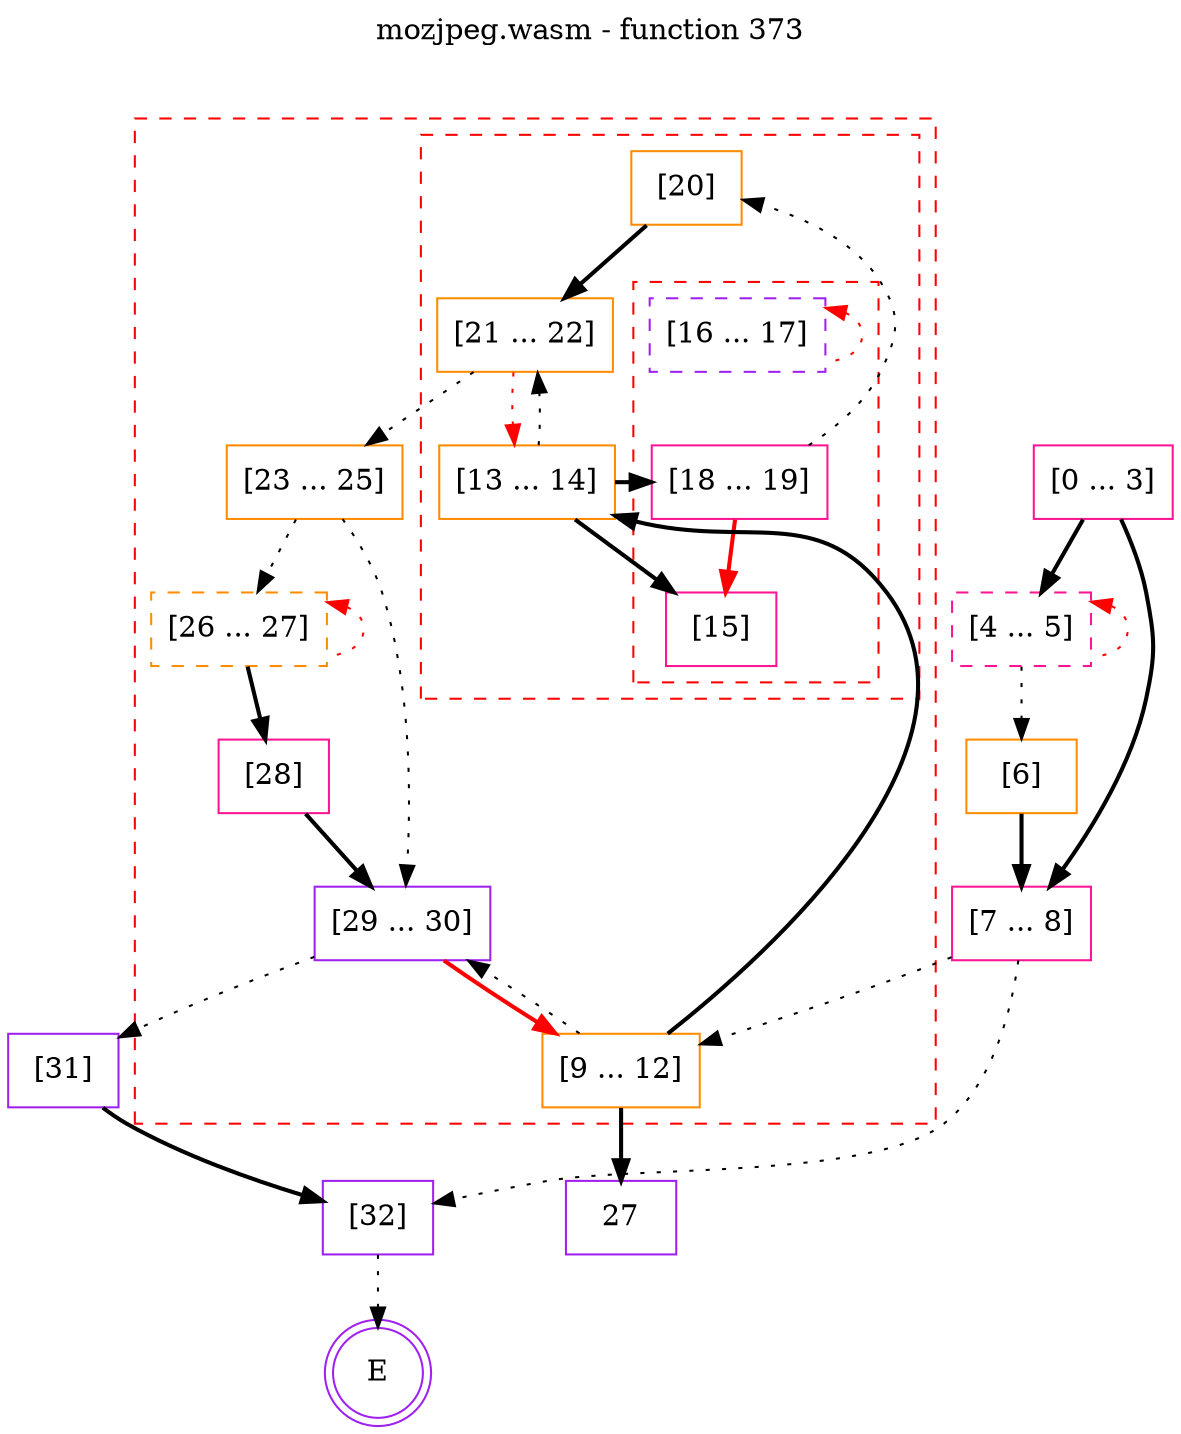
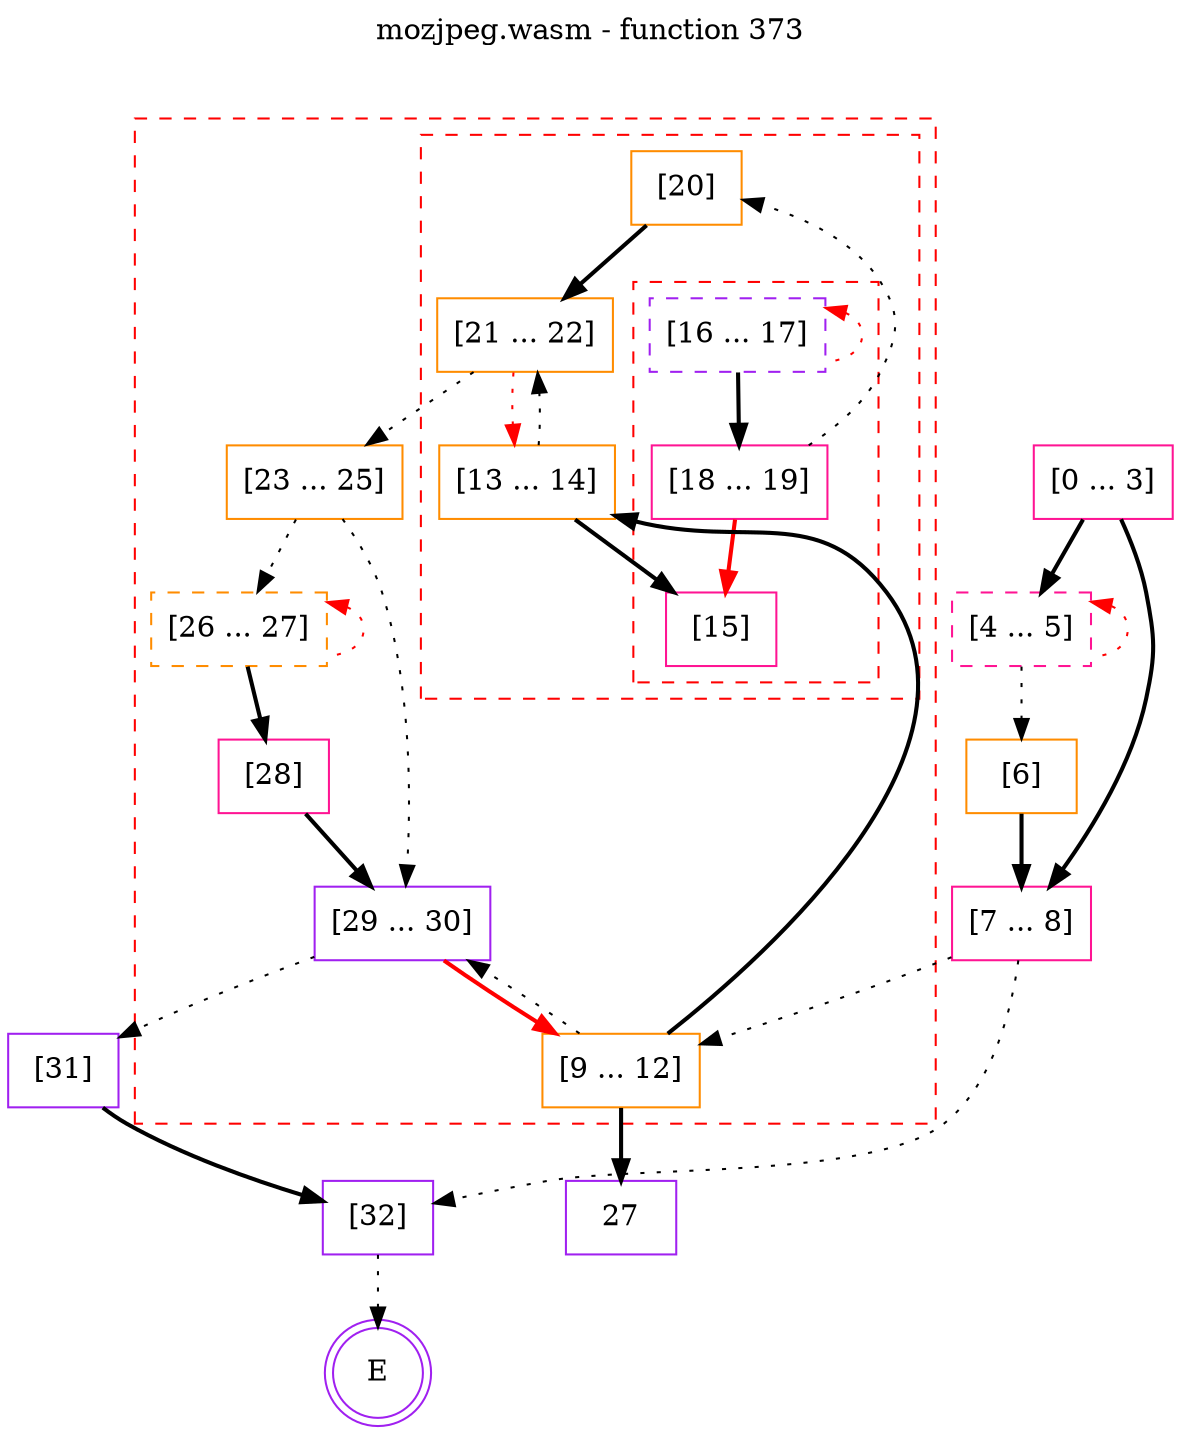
(621, 482) -> (738, 399)
